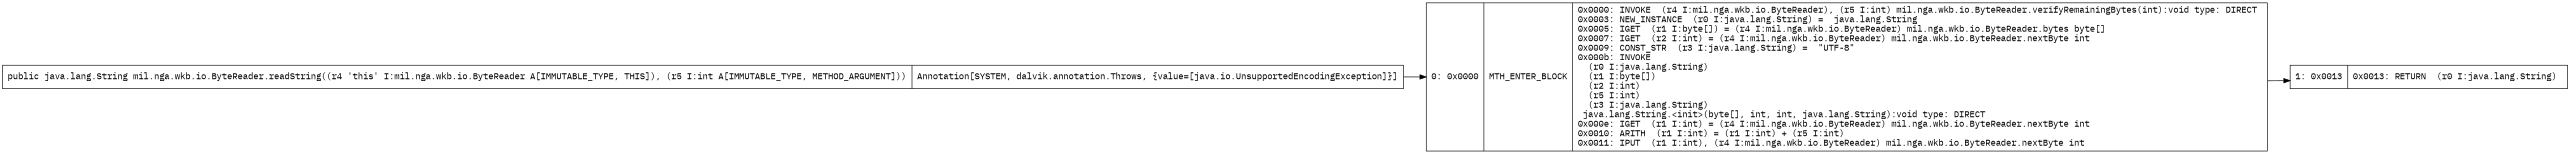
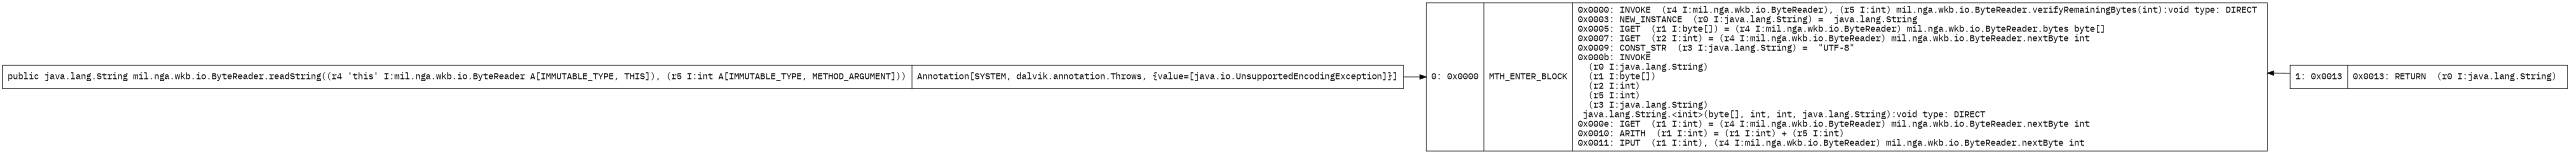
(2276, 81) -> (2282, 73)
